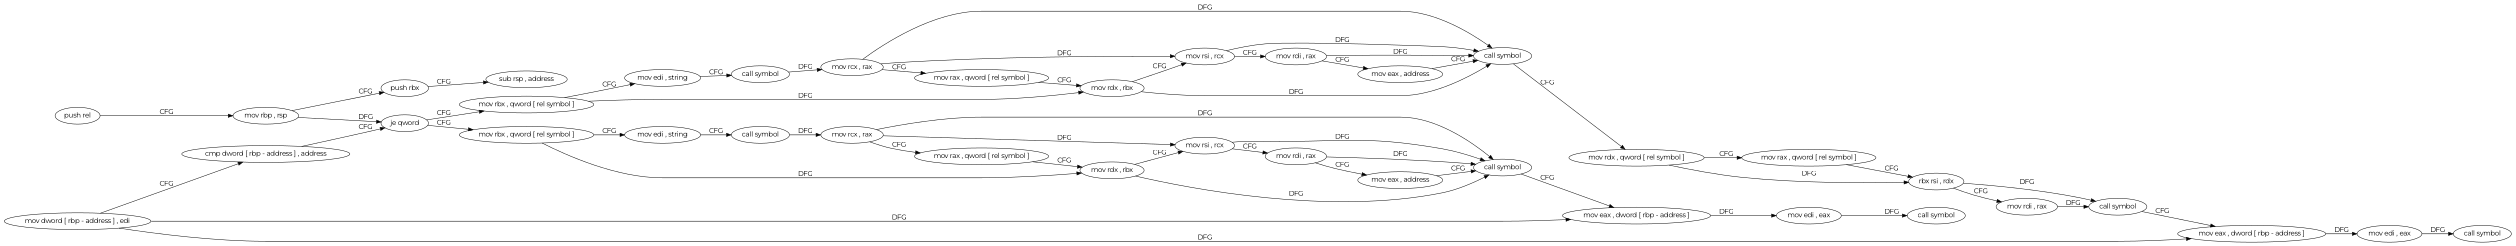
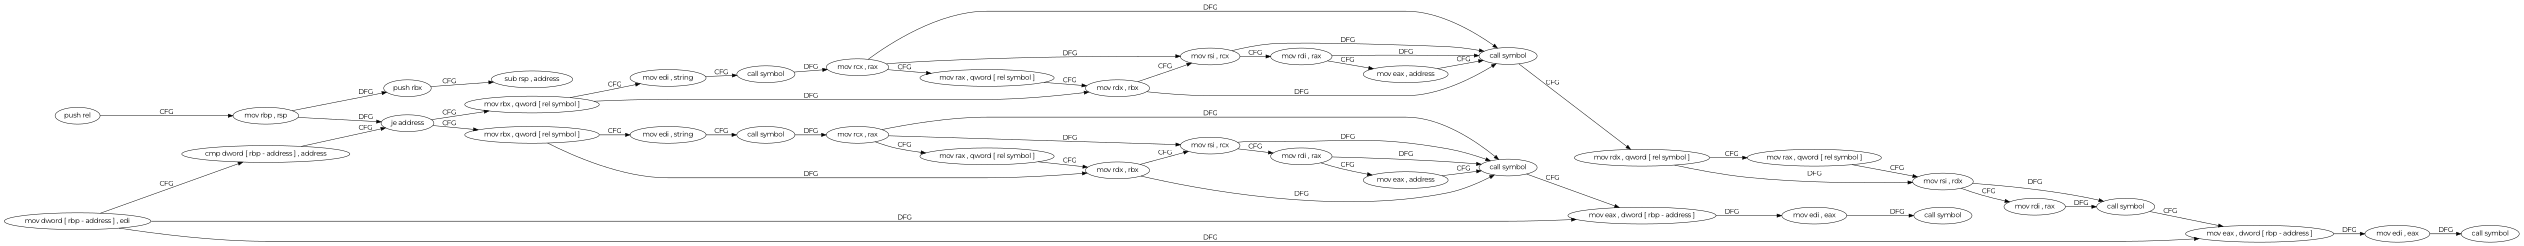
(365, 92) -> (365, 92)
(405, 123) -> (407, 123)
(1936, 182) -> (1943, 182)
